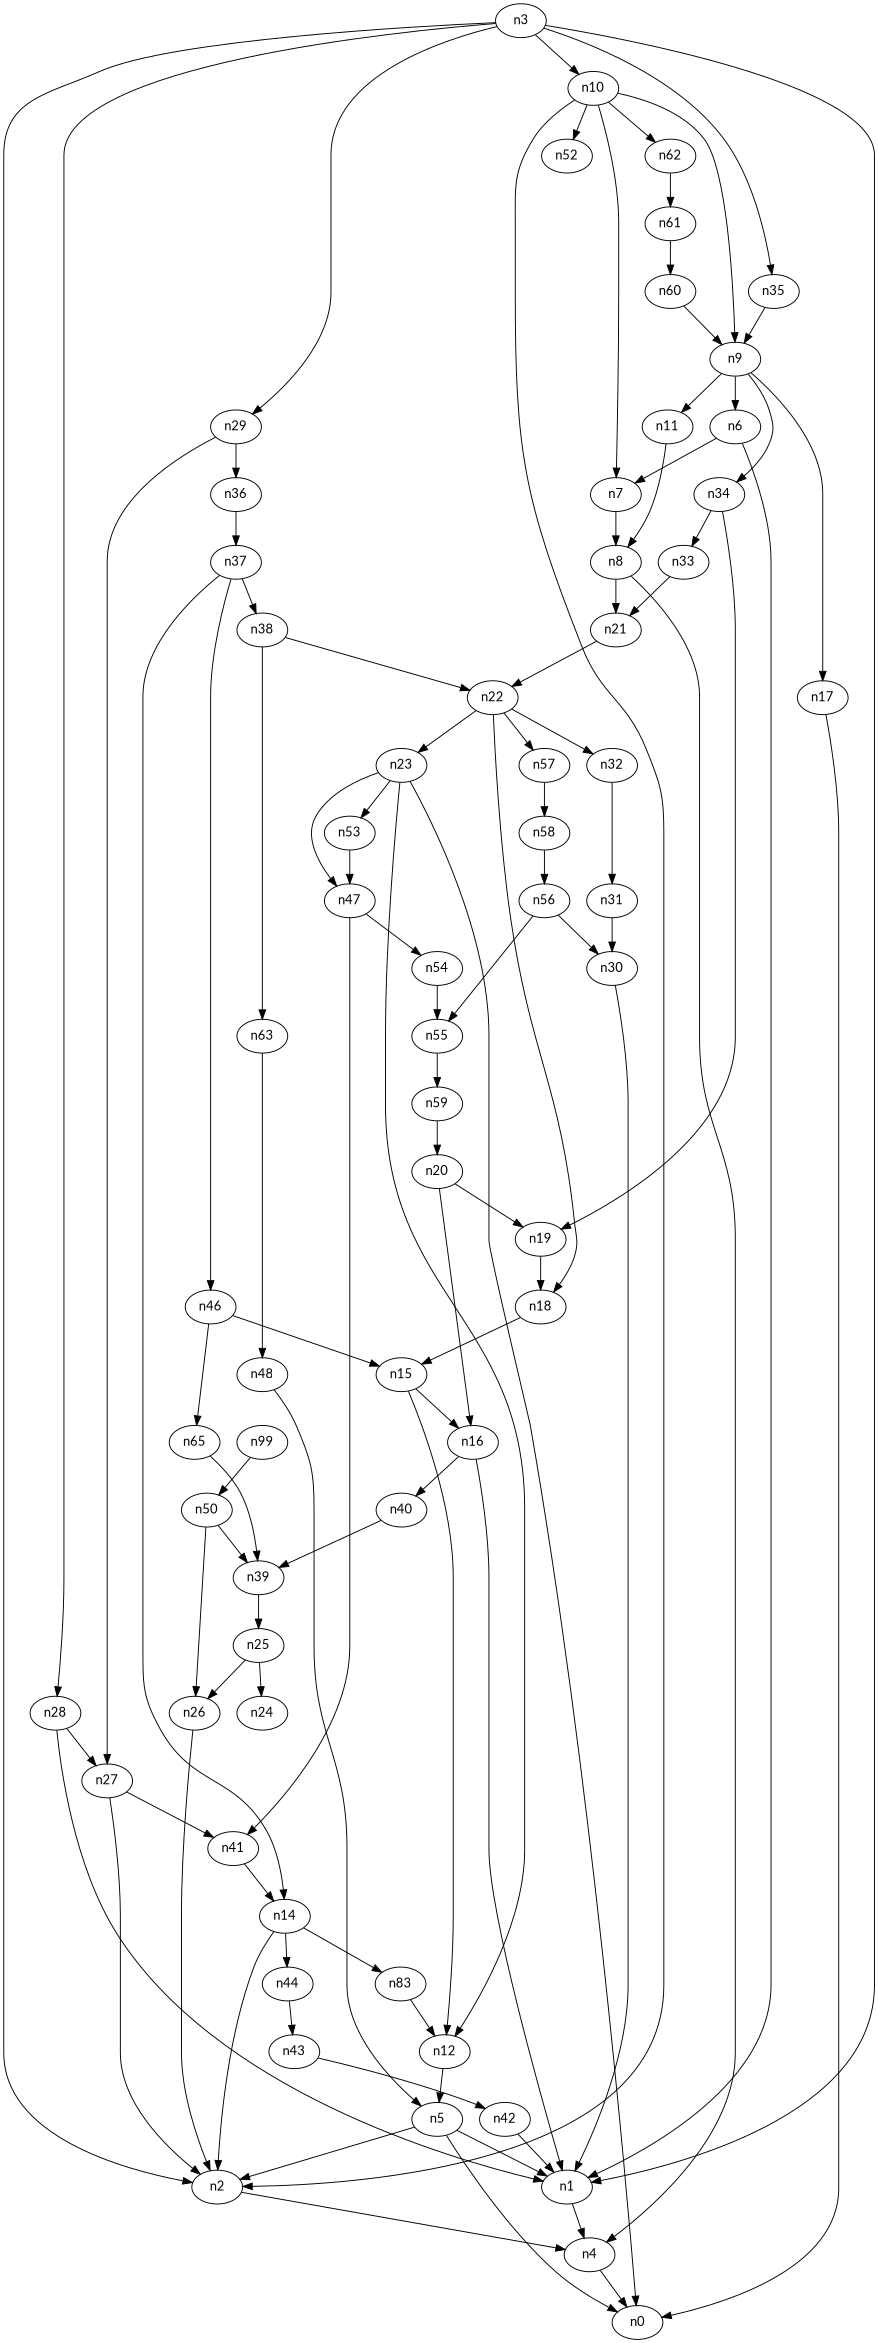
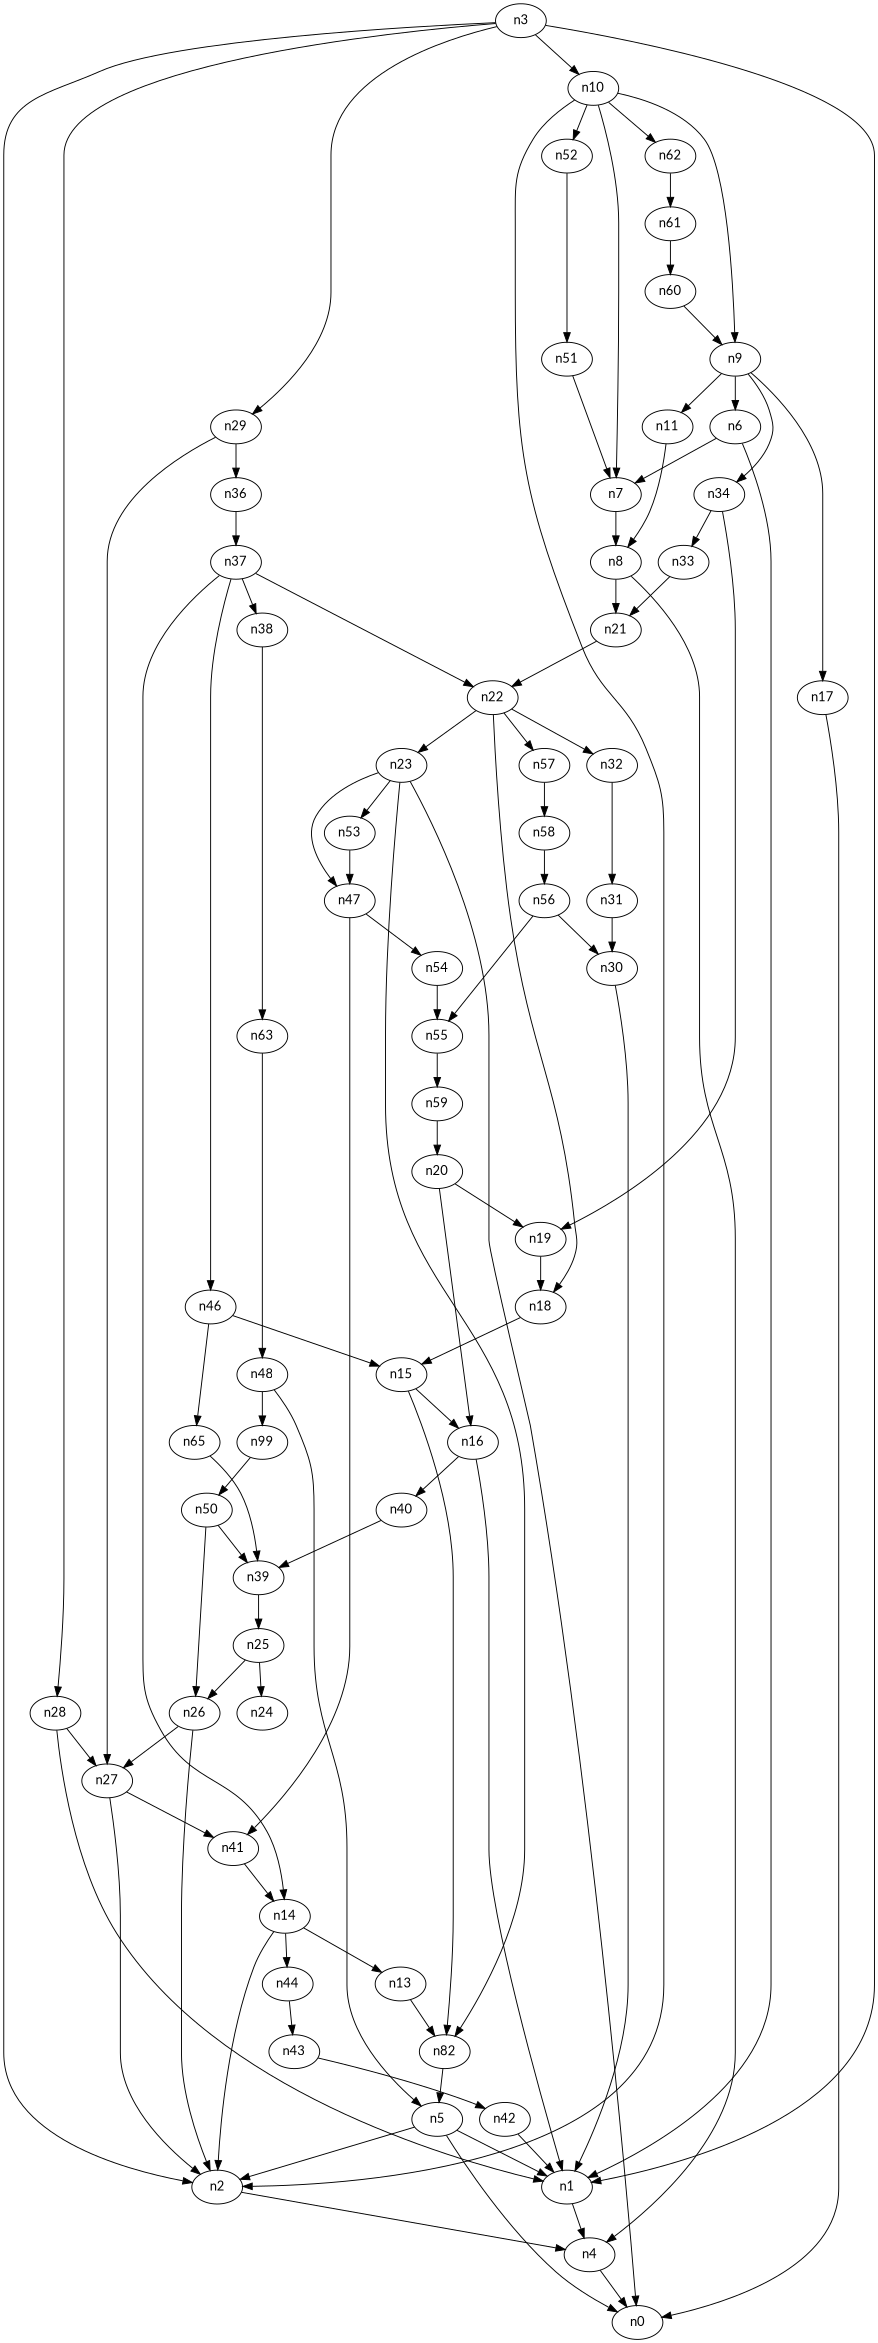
(774, 291) -> none
none -> (567, 359)
(373, 663) -> (360, 628)
none -> (262, 1404)
none -> (155, 1744)
(401, 1984) -> (401, 1984)
(445, 2052) -> (445, 2052)
